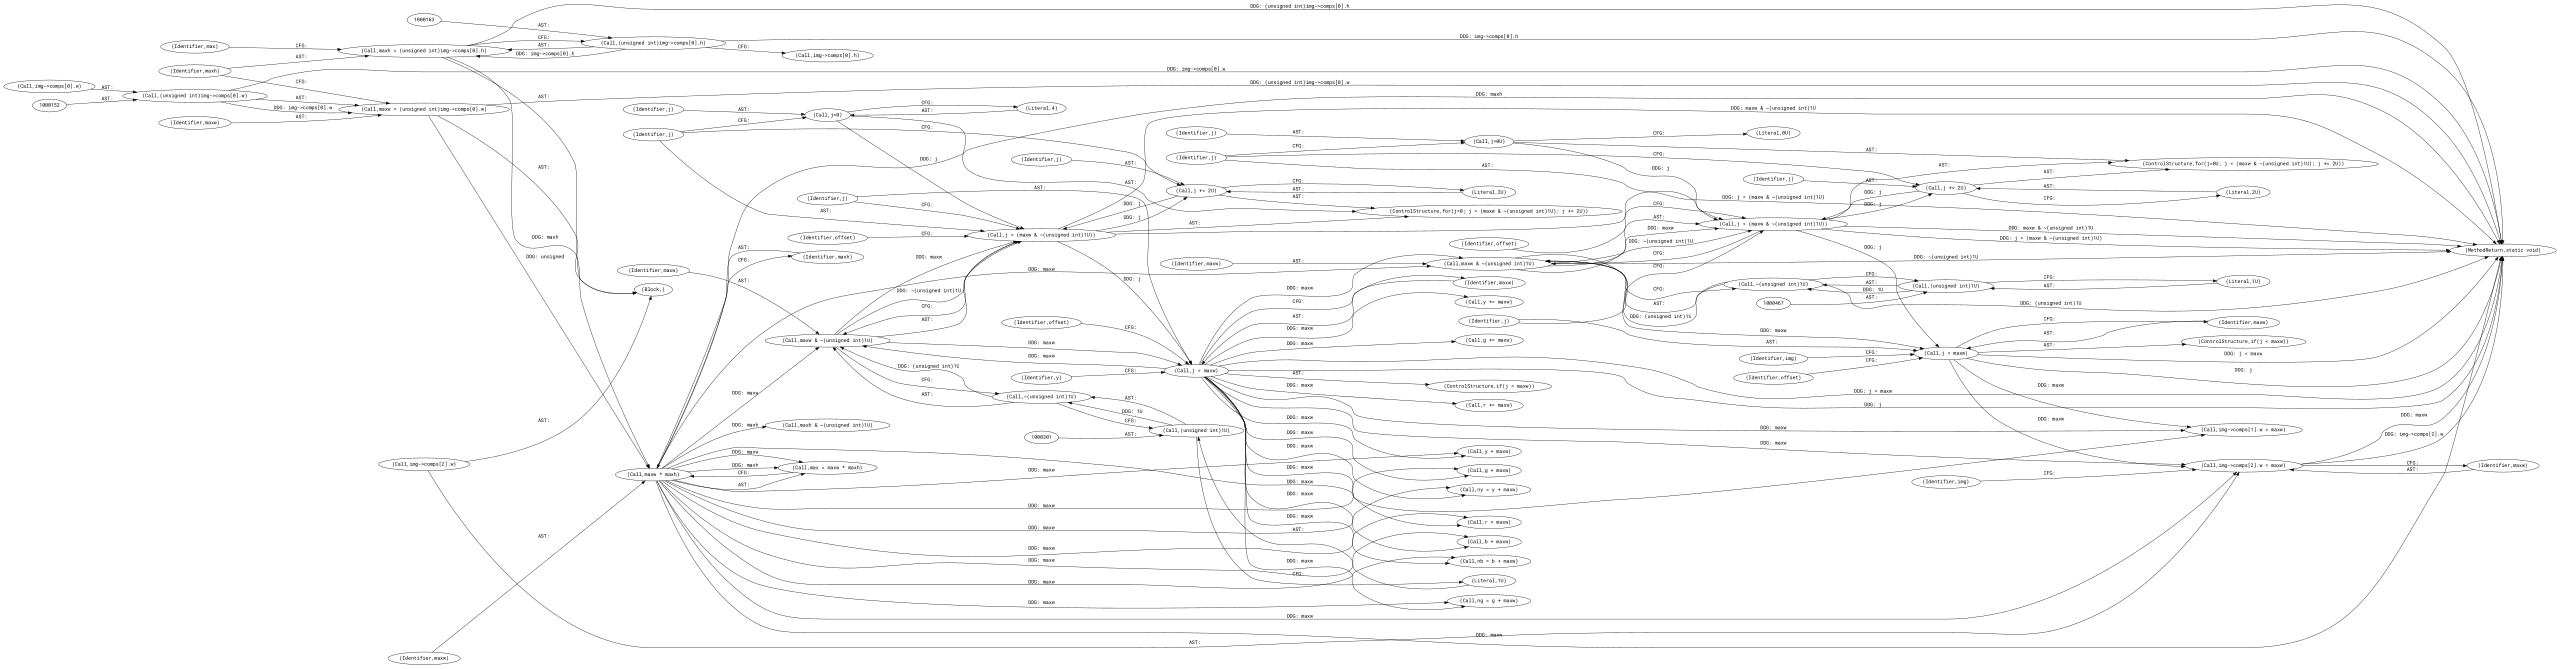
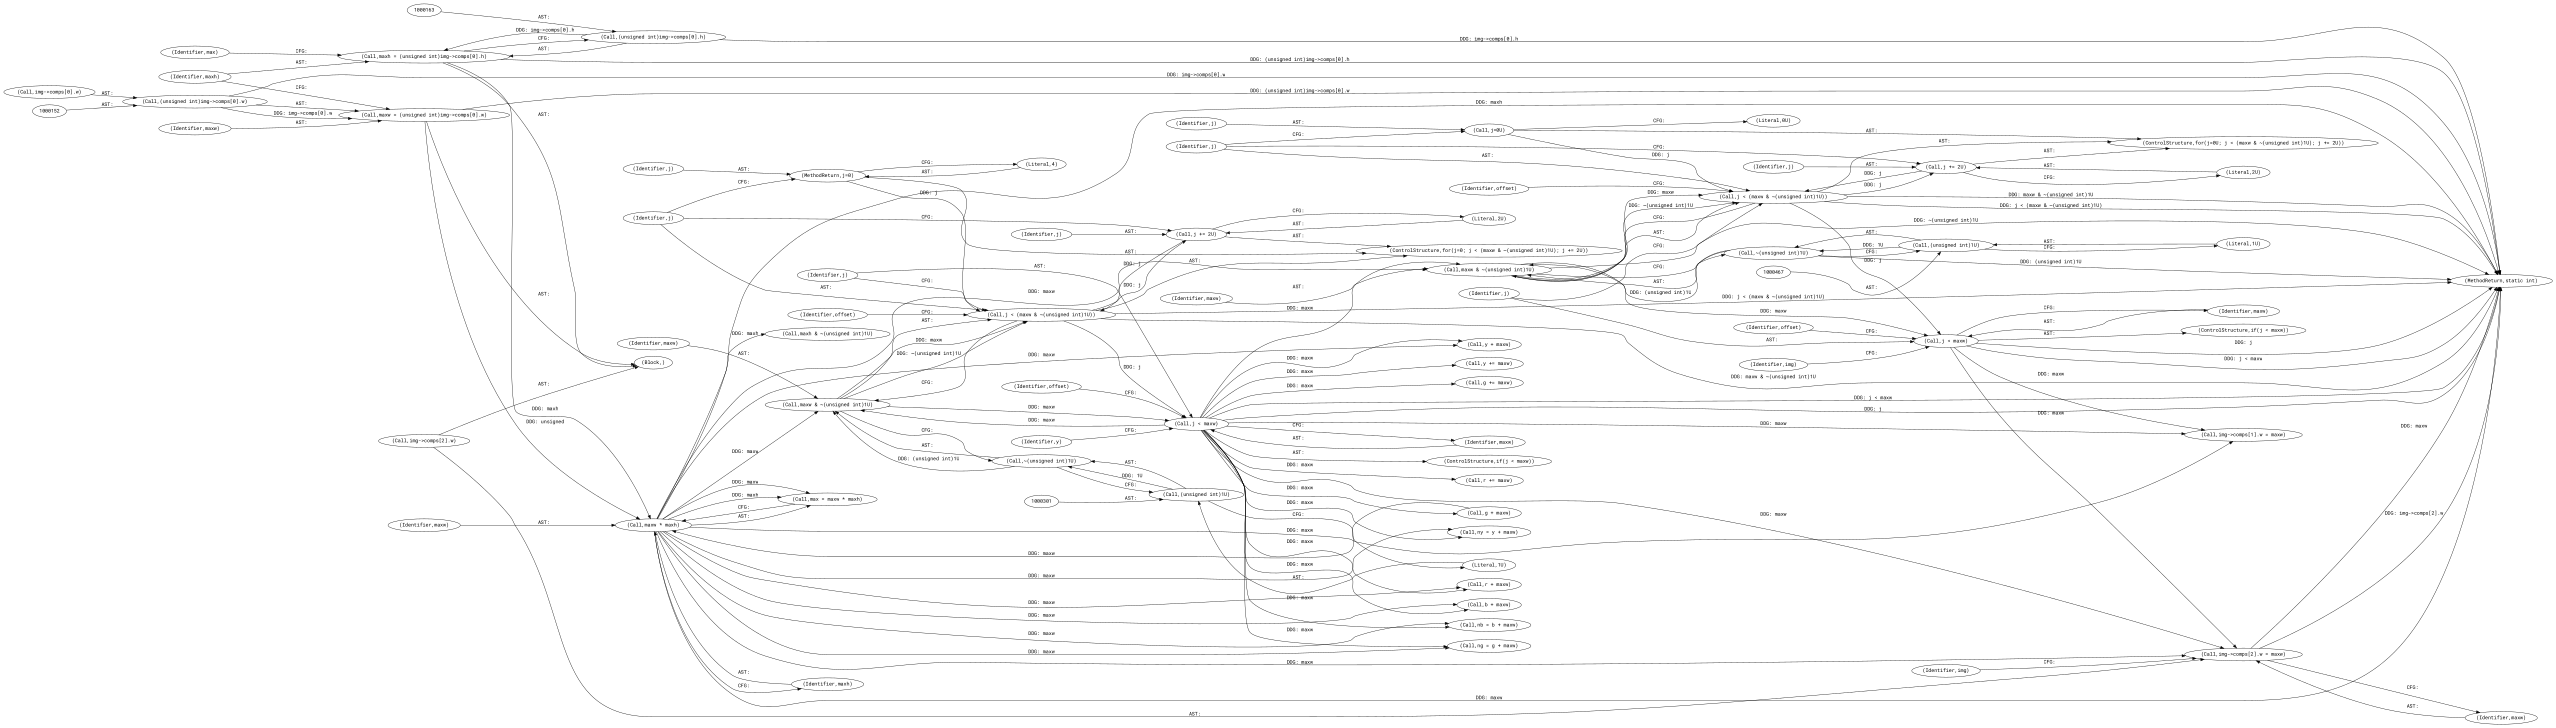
(828, 56) -> none
(828, 115) -> (828, 176)
(2503, 250) -> (2501, 281)
(1069, 509) -> (1086, 556)
